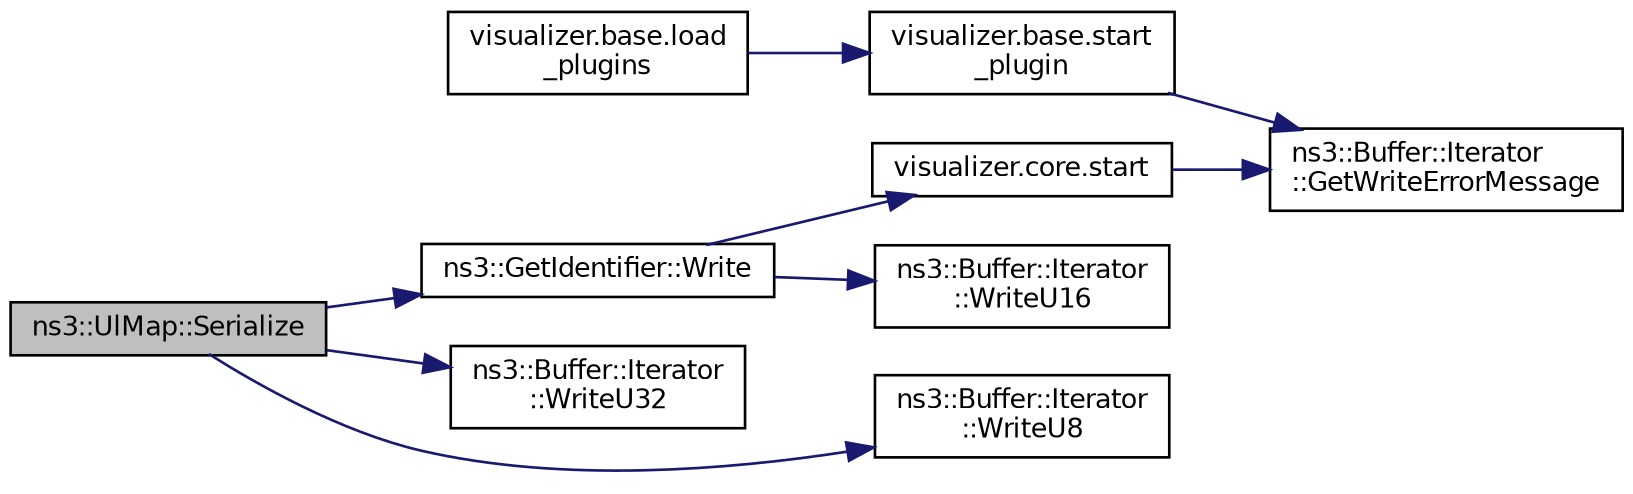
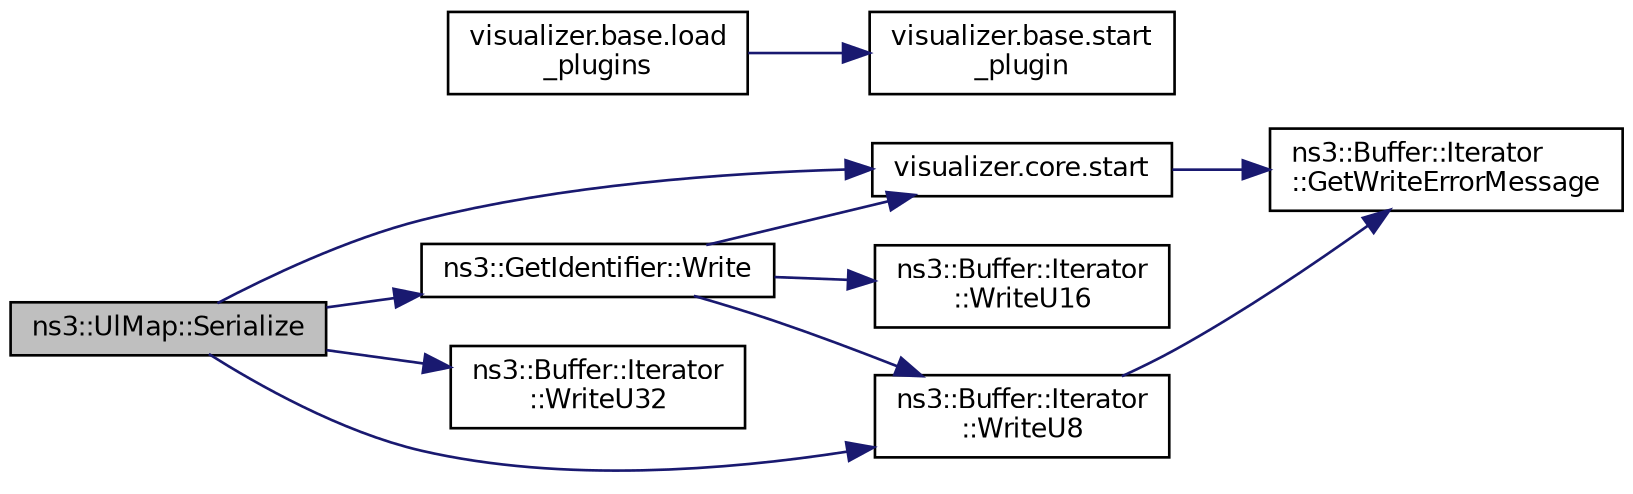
(1221, 108) -> (1248, 306)
none -> (523, 199)
none -> (796, 329)
